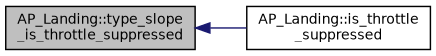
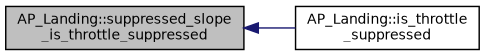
(100, 28) -> (125, 28)
